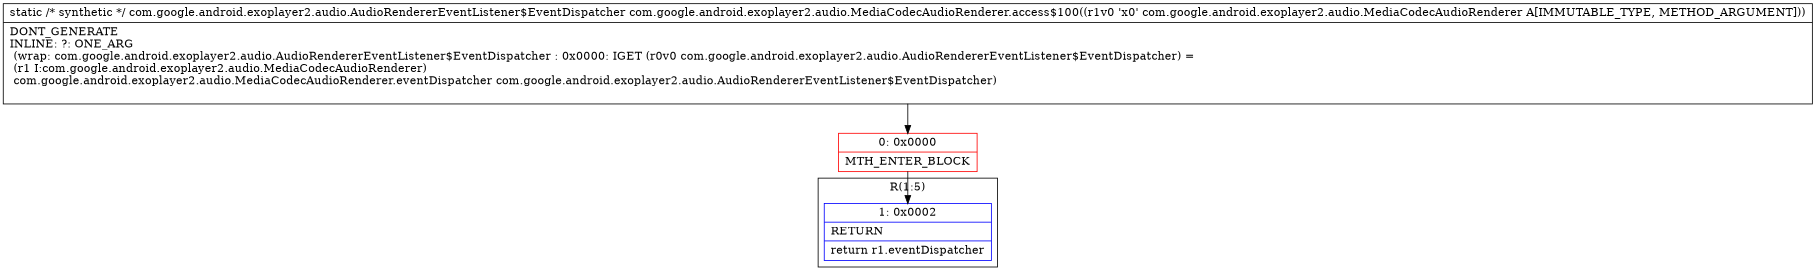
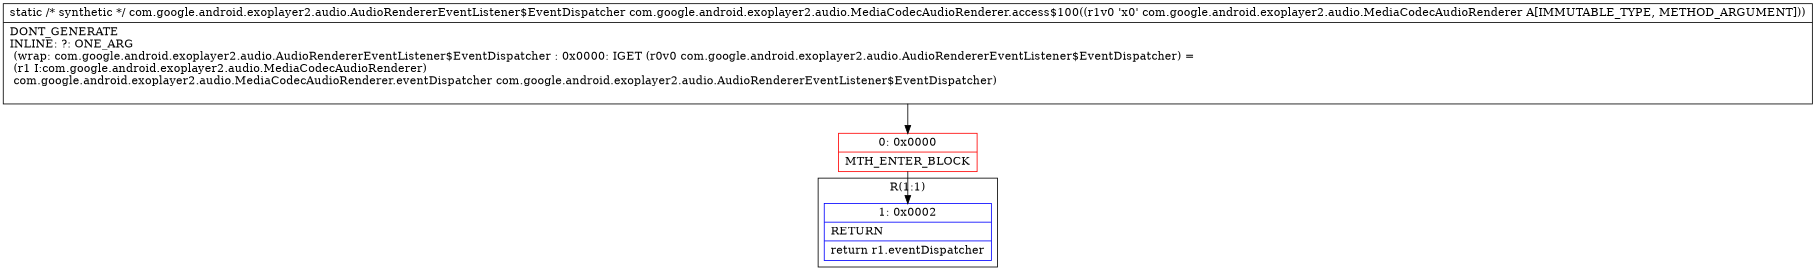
(908, 188) -> (908, 188)
